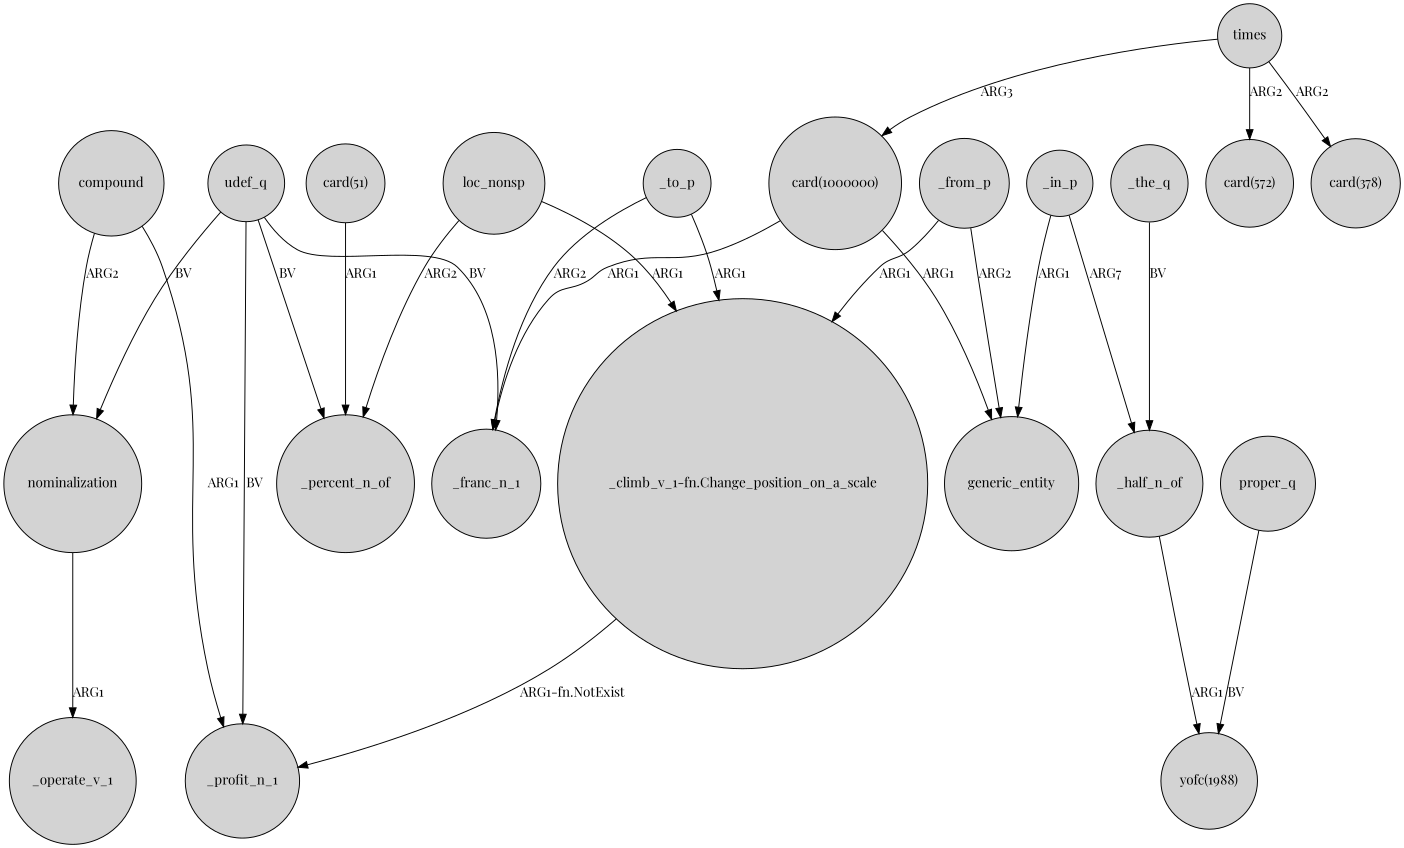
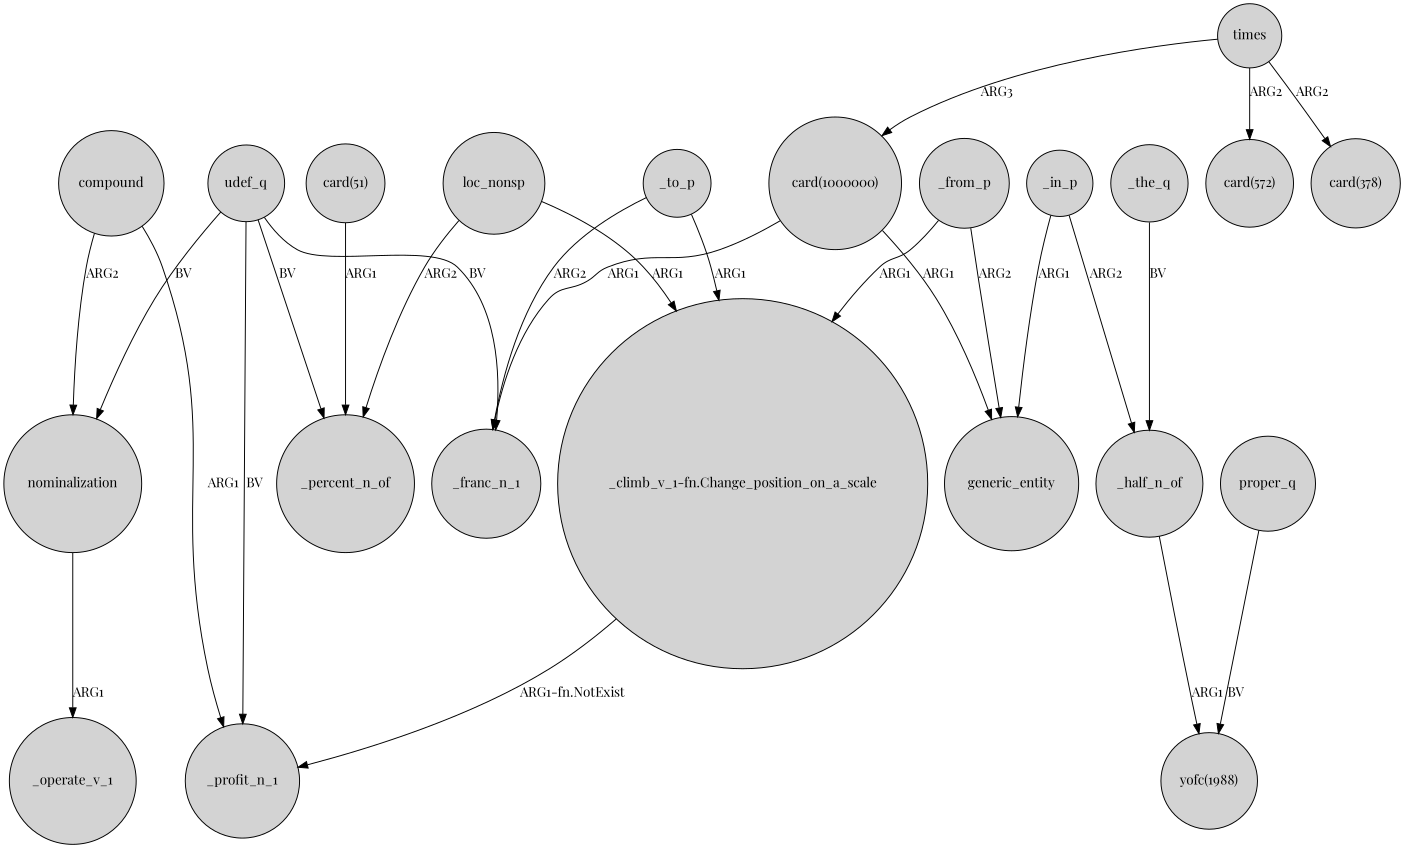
(1106, 274) -> (1106, 274)
